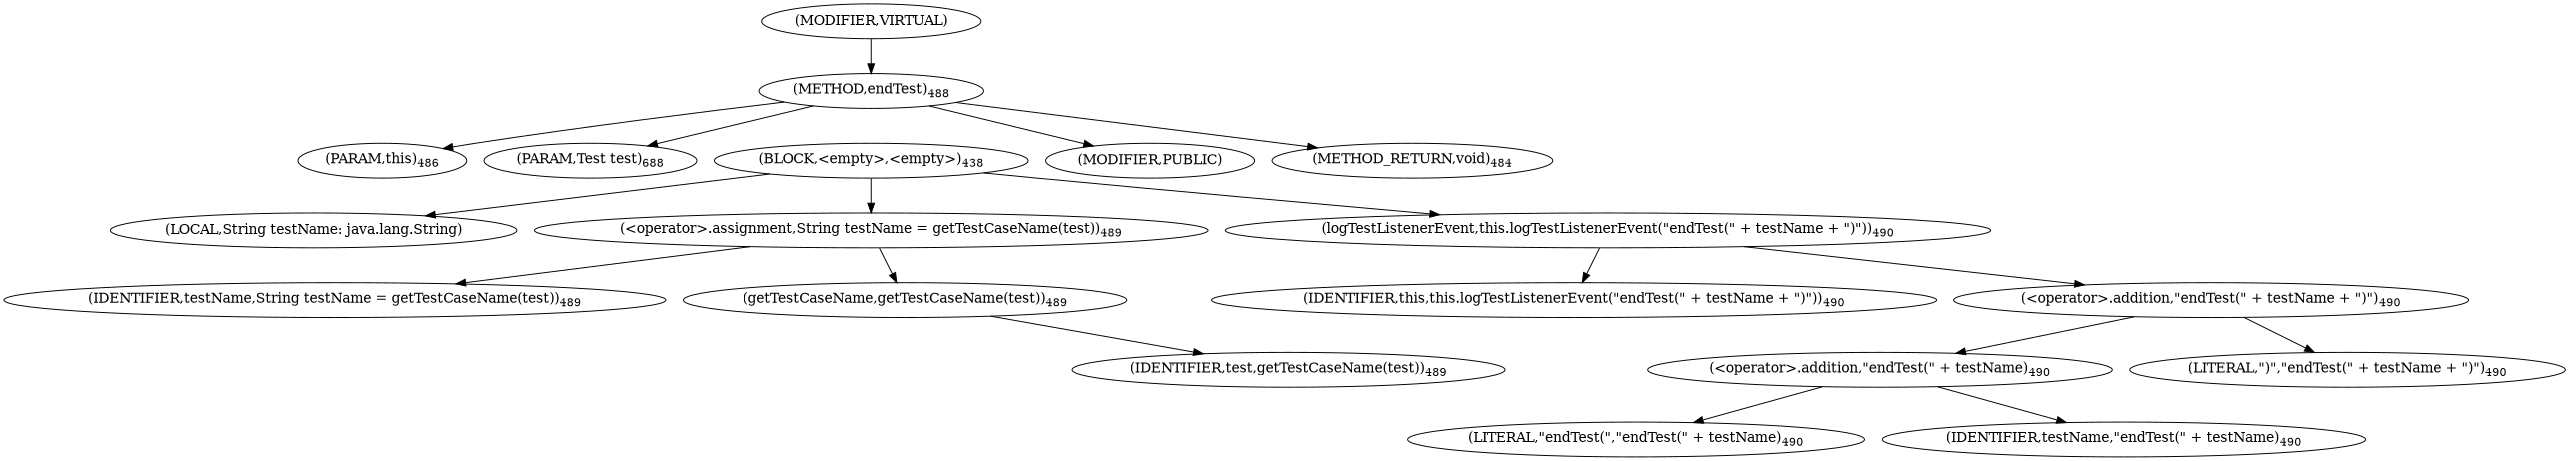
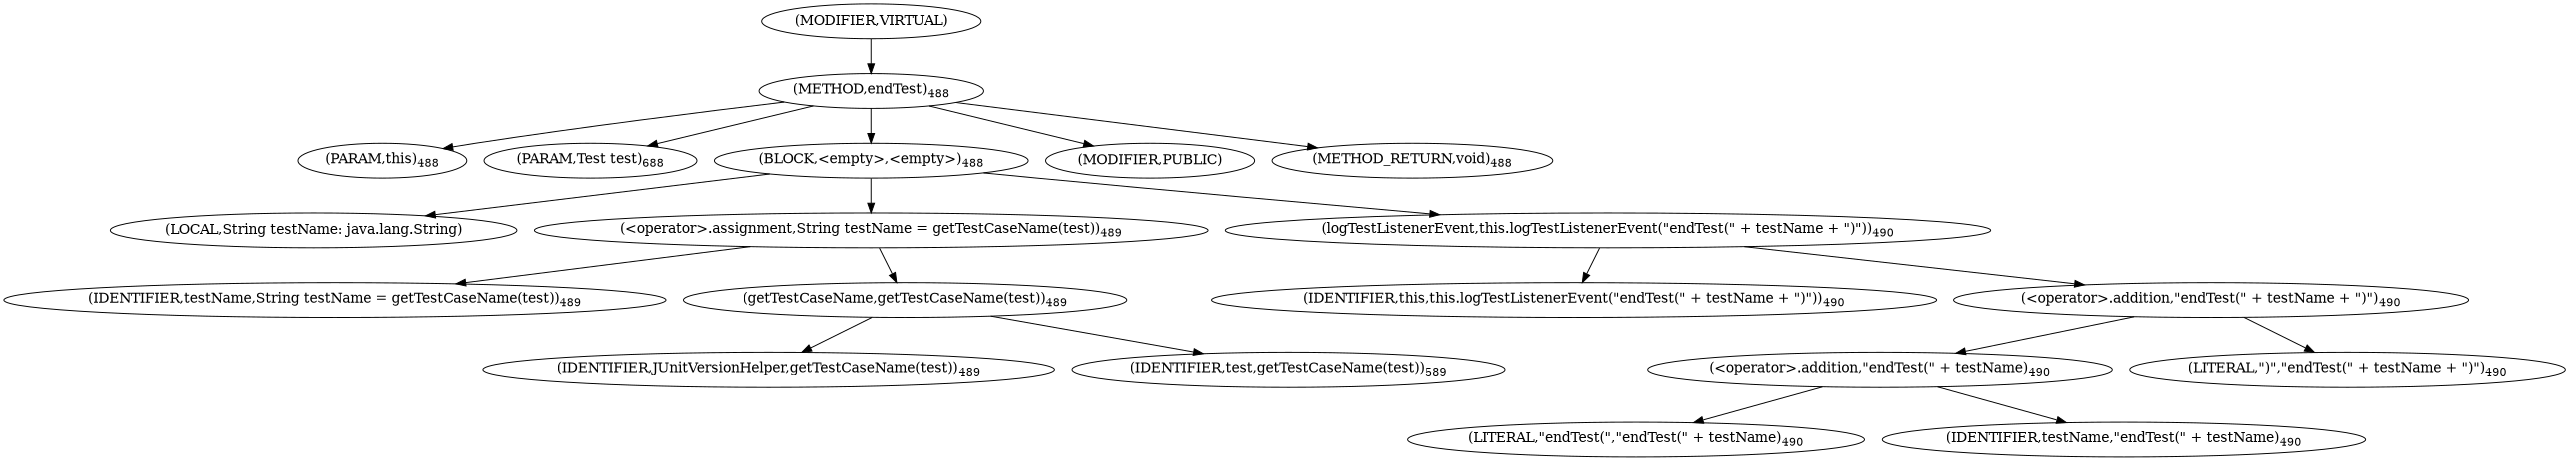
none -> (871, 121)
(428, 159) -> (428, 159)
(973, 159) -> (973, 159)
(1501, 159) -> (1501, 159)
(1436, 368) -> (1436, 368)
none -> (769, 370)
